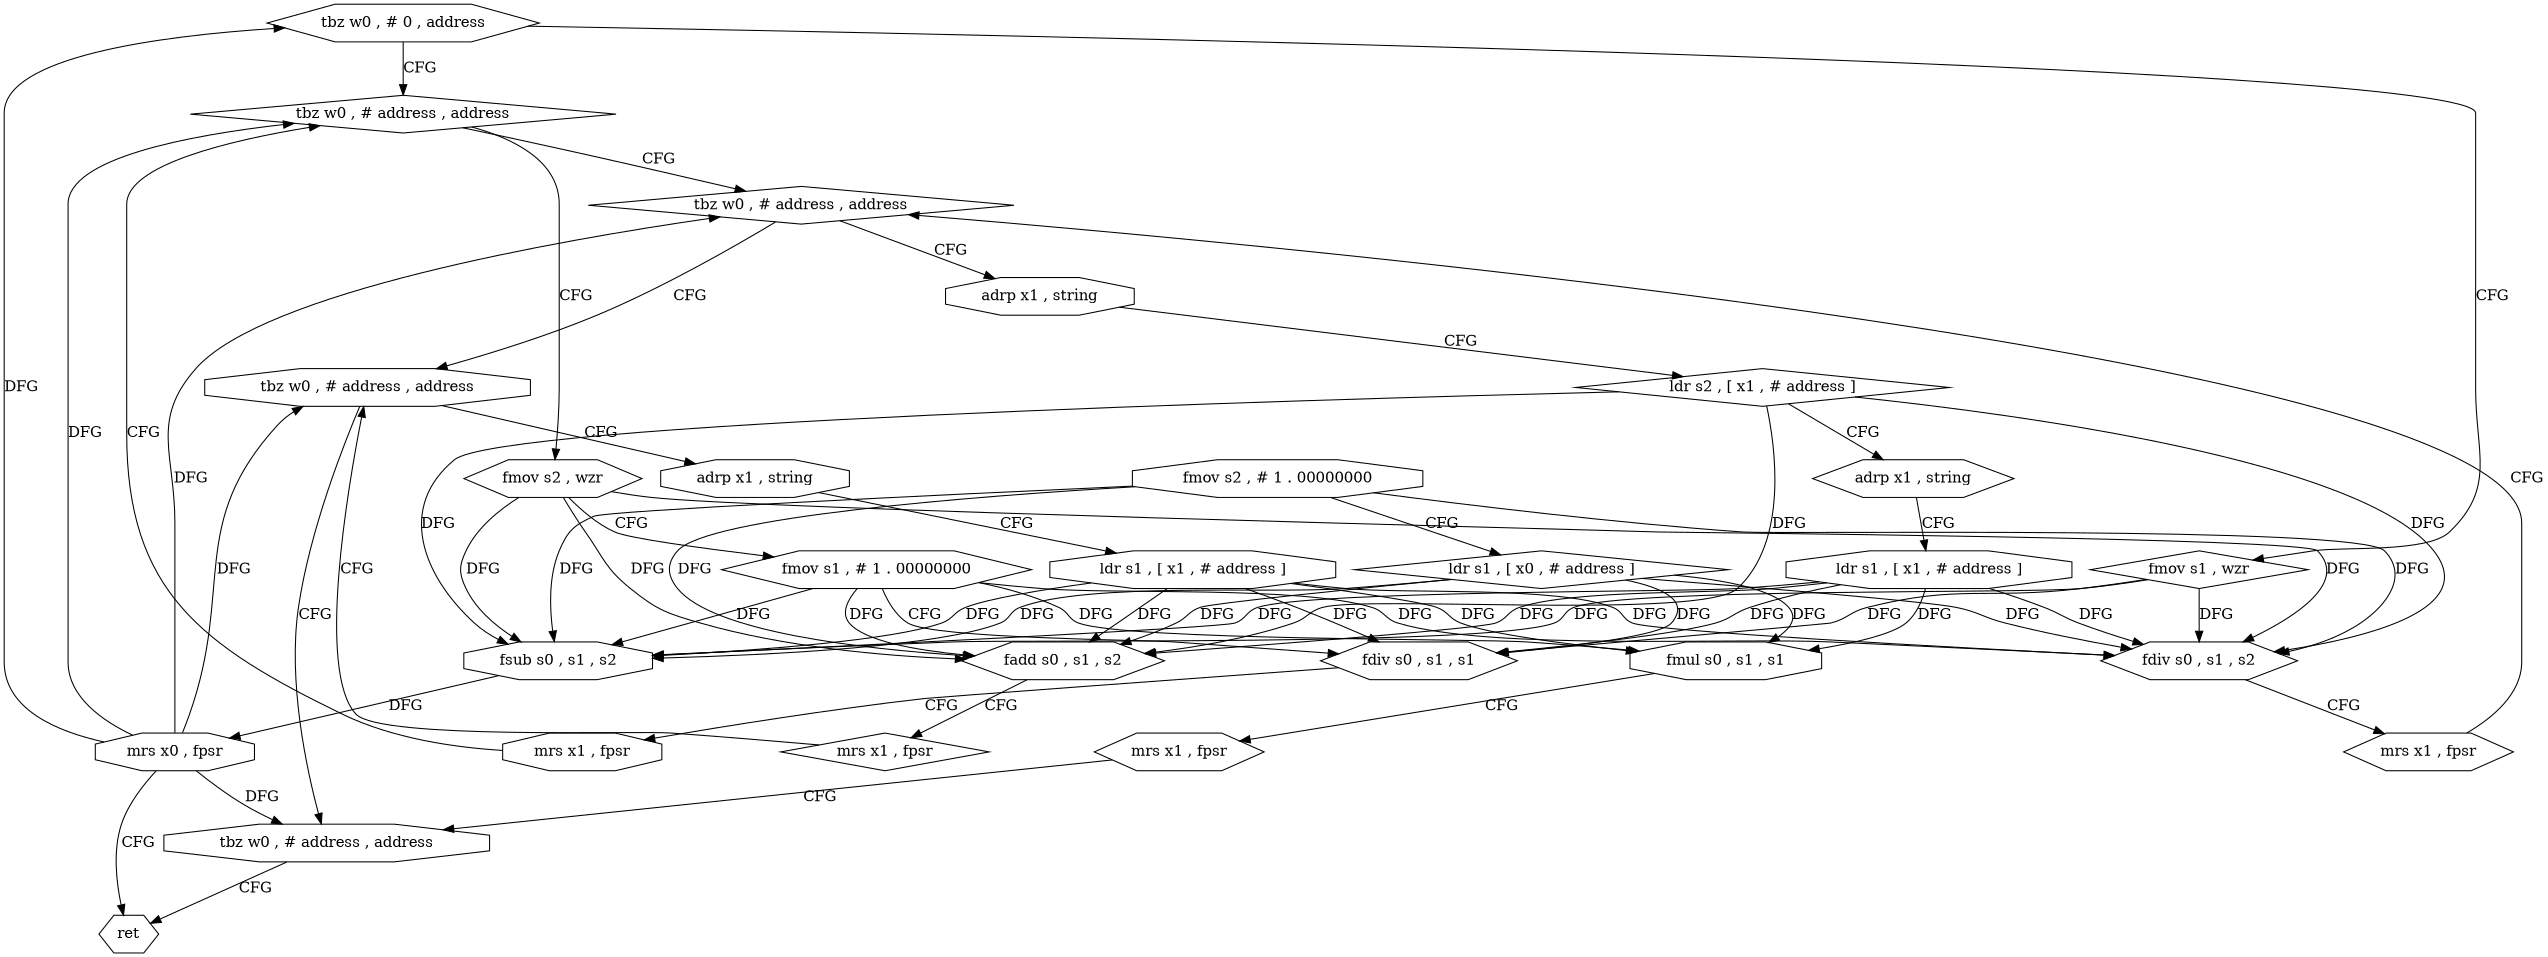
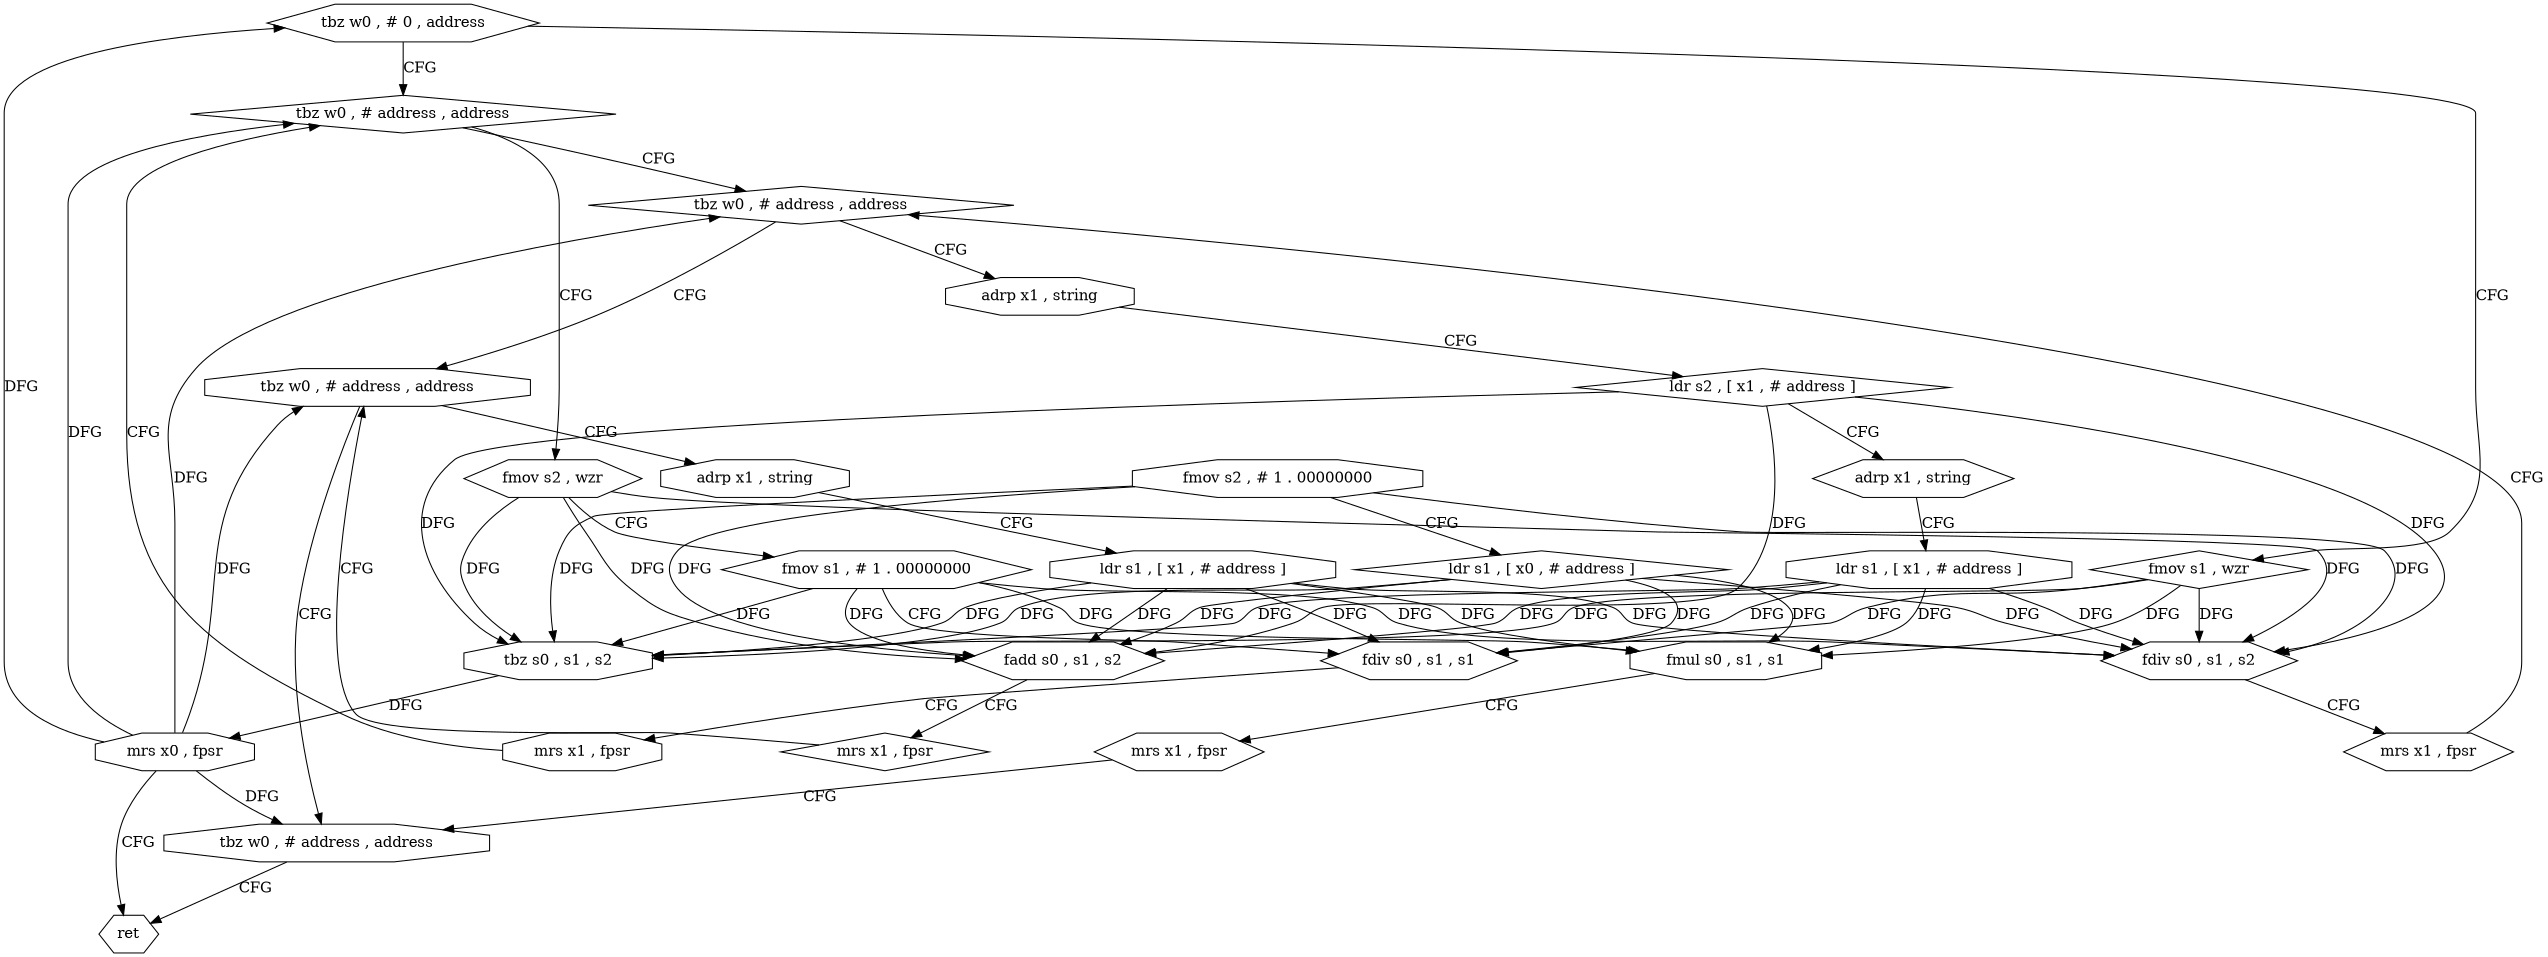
none -> (2012, 641)
(558, 661) -> (558, 661)
